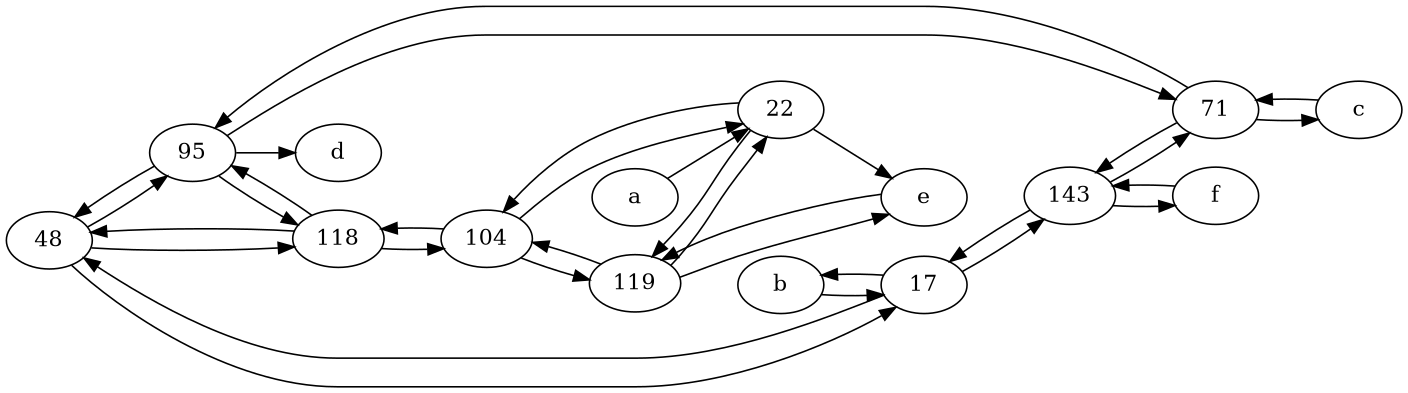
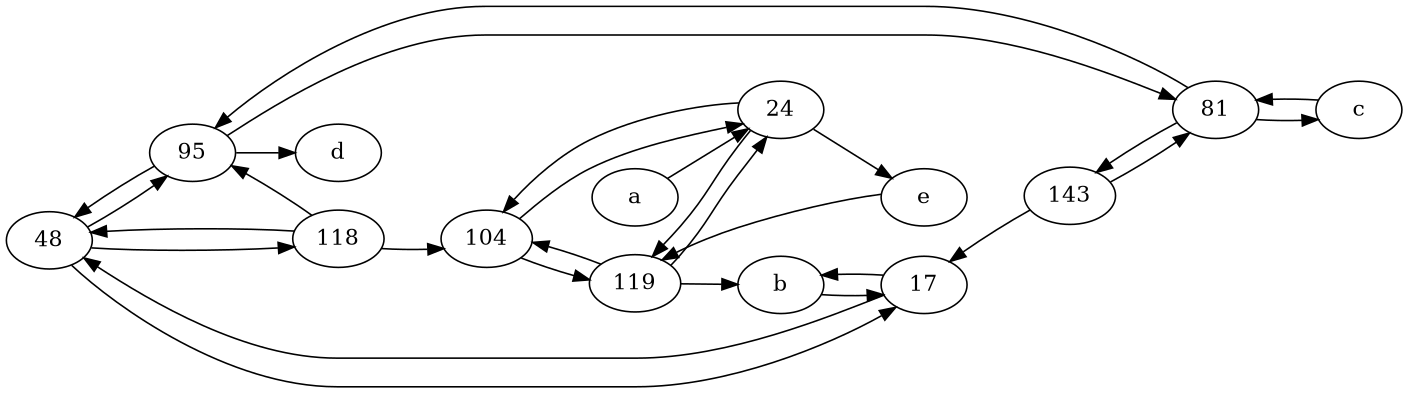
(781, 110) -> (781, 110)
(1216, 110) -> (1216, 110)
(1216, 196) -> none
(251, 197) -> none
(421, 228) -> none
(776, 245) -> (701, 284)
(997, 251) -> none
